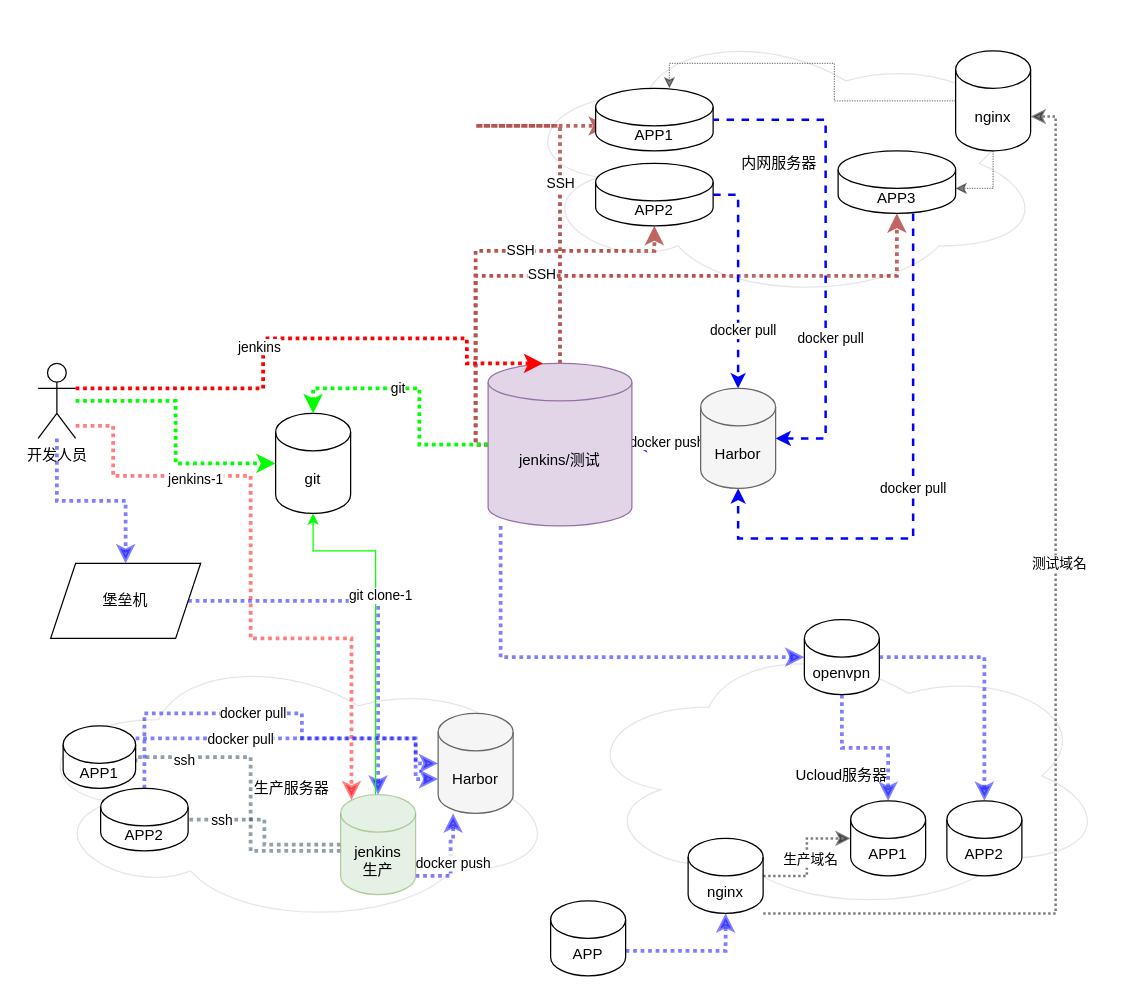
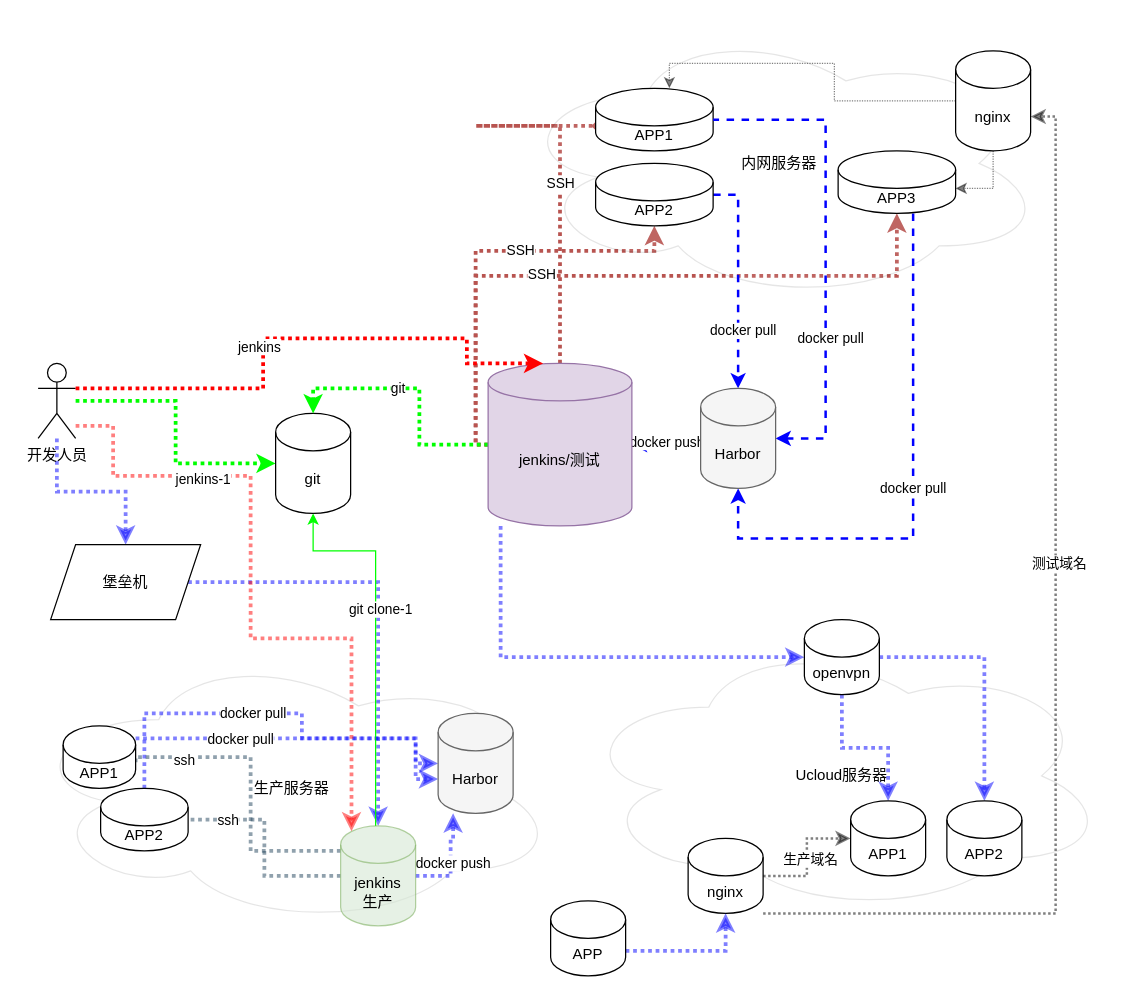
(592, 126) -> (592, 126)
(126, 601) -> (126, 582)
(378, 844) -> (378, 876)
